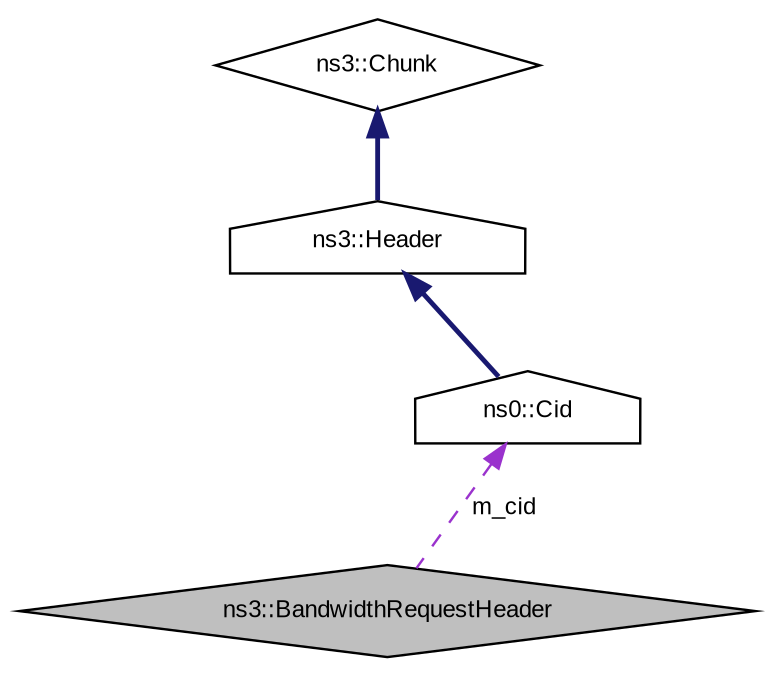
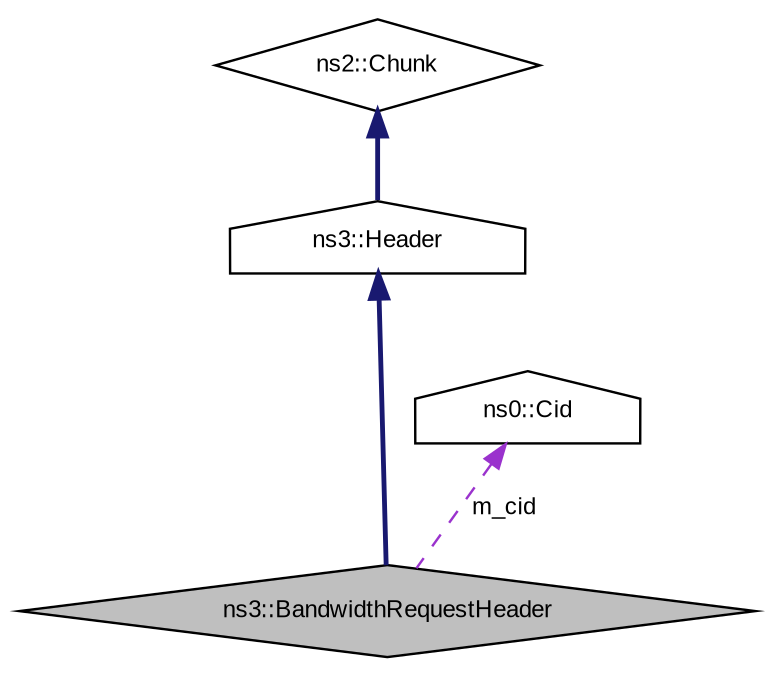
(378, 65) -> (378, 65)
(461, 335) -> (383, 432)
